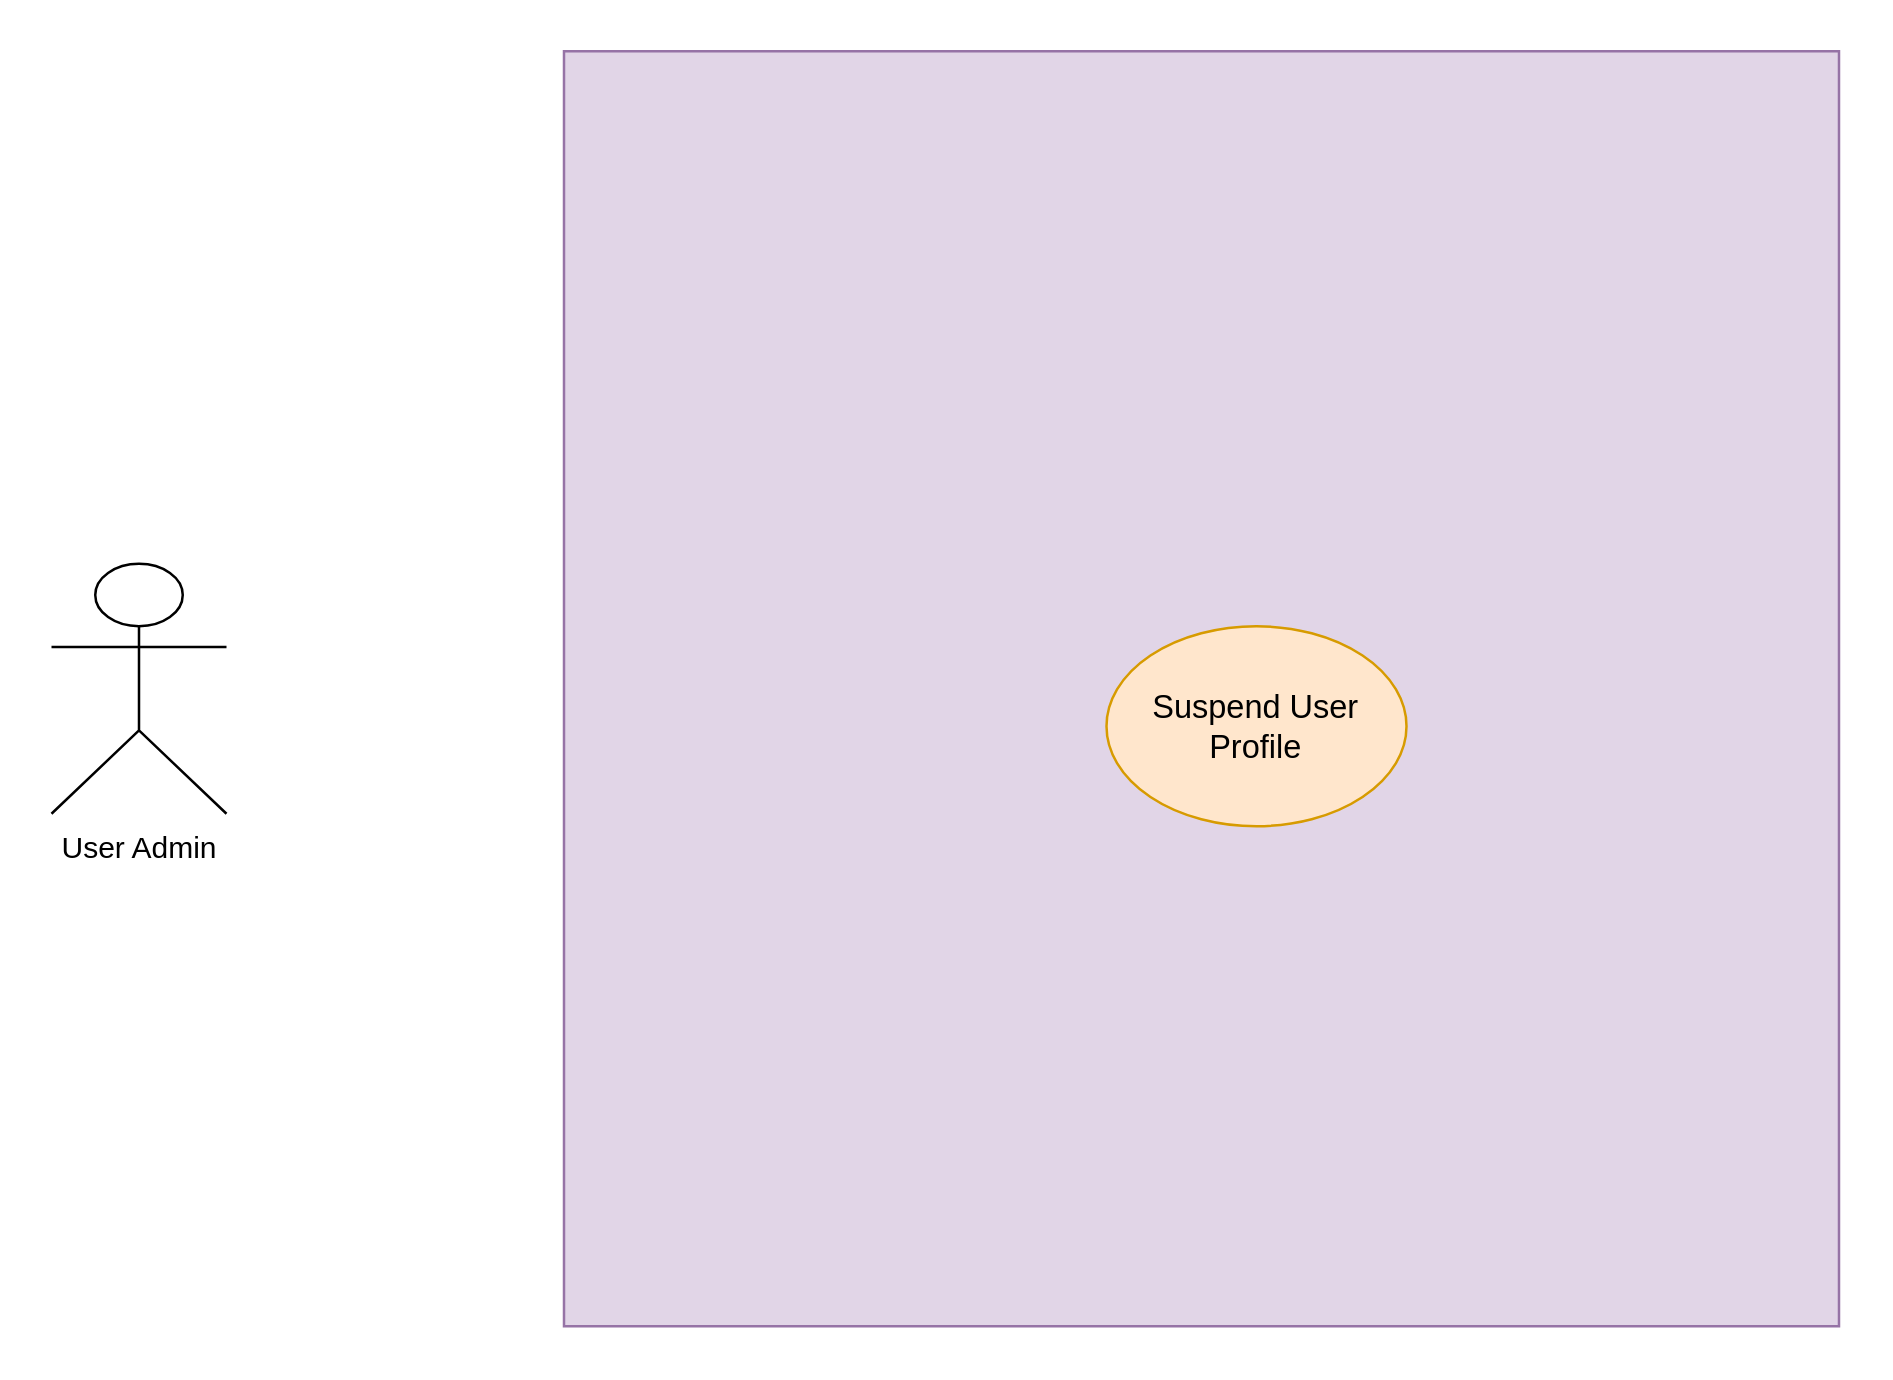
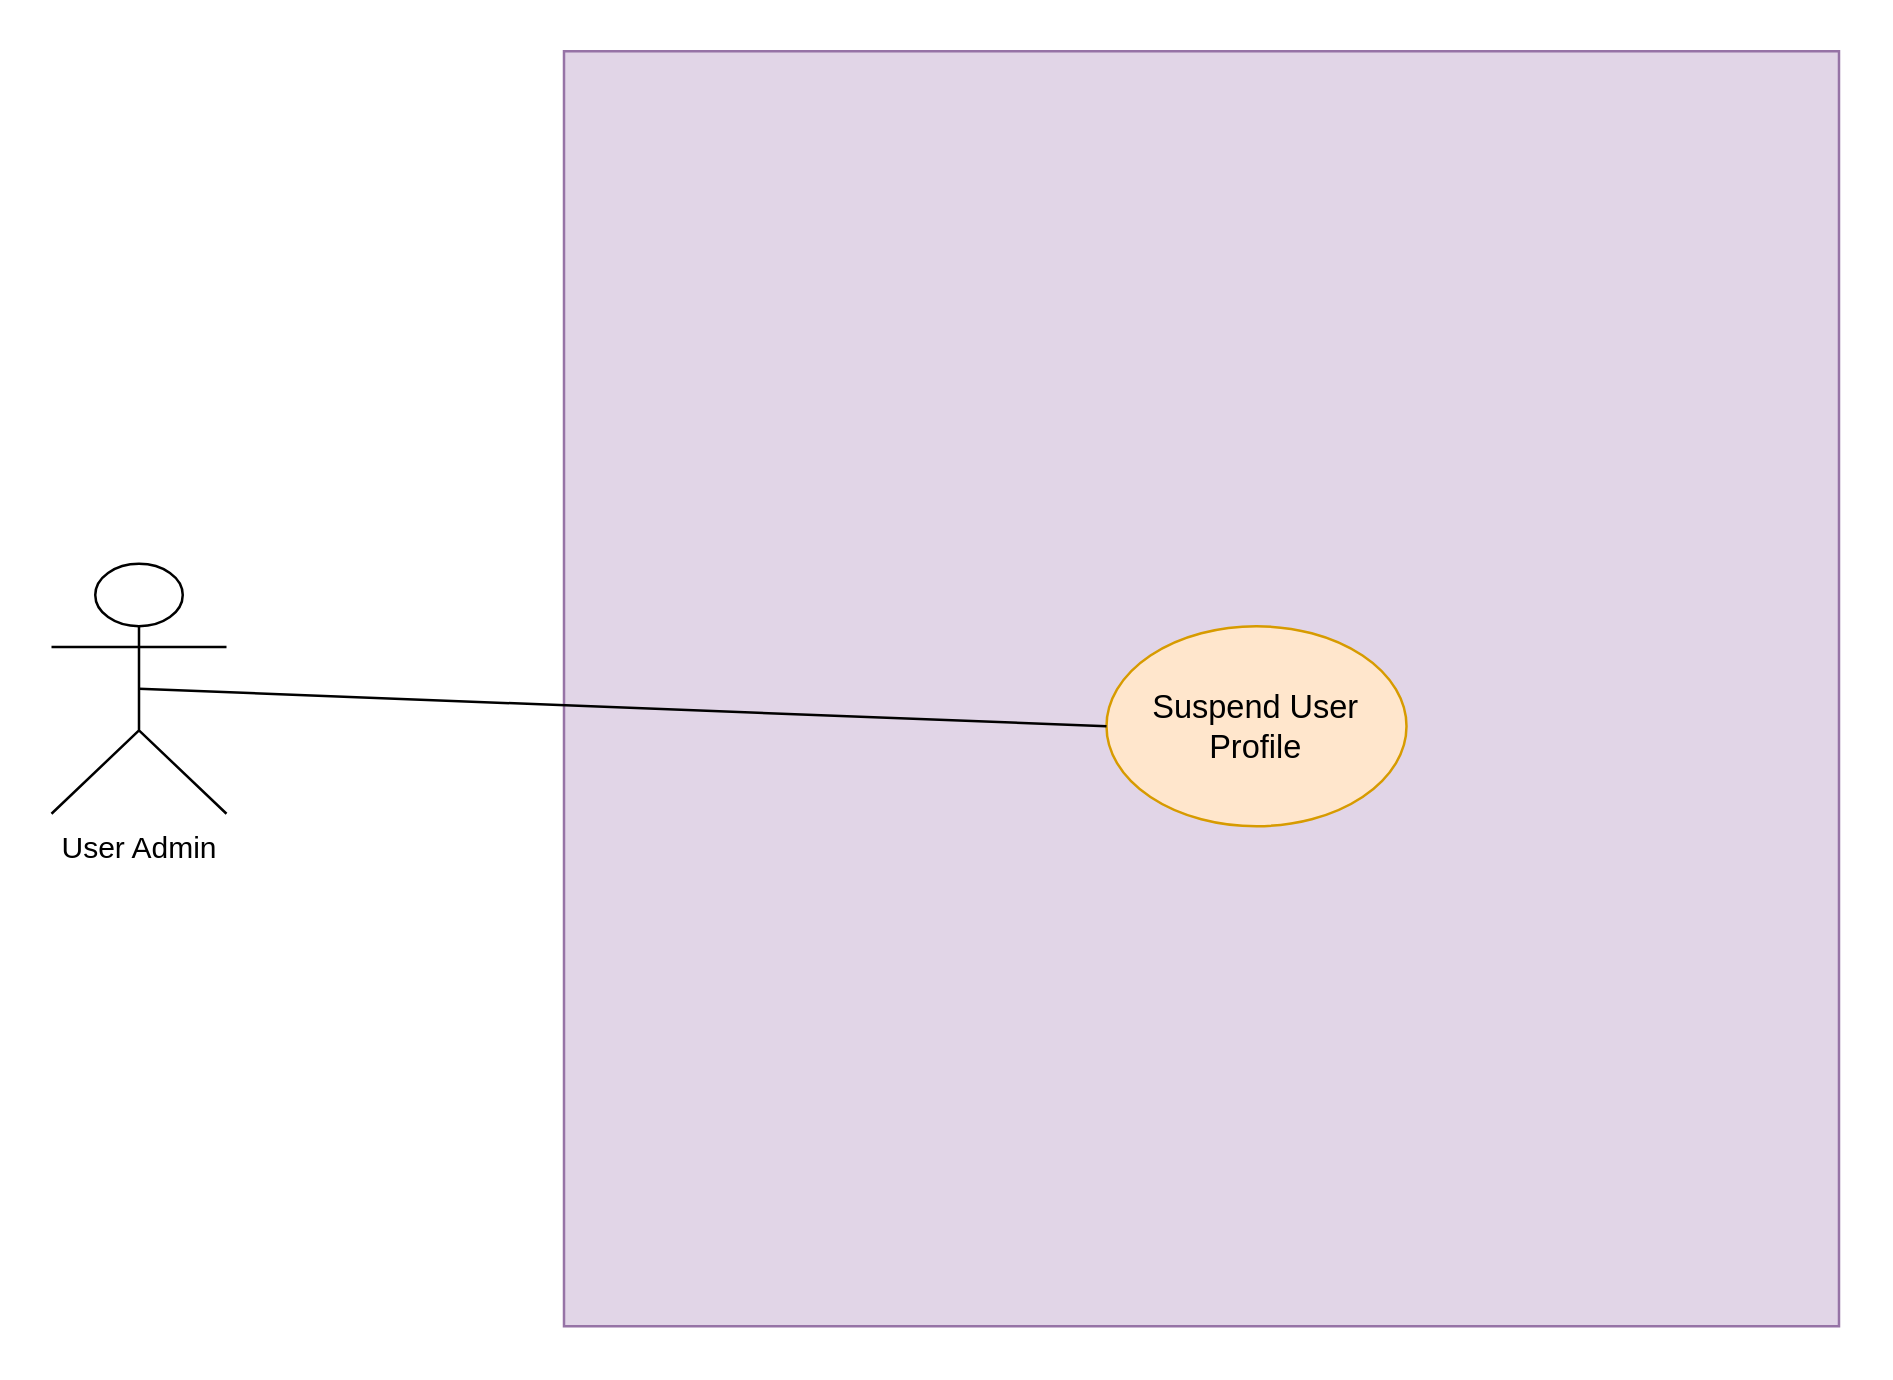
none -> (645, 708)
